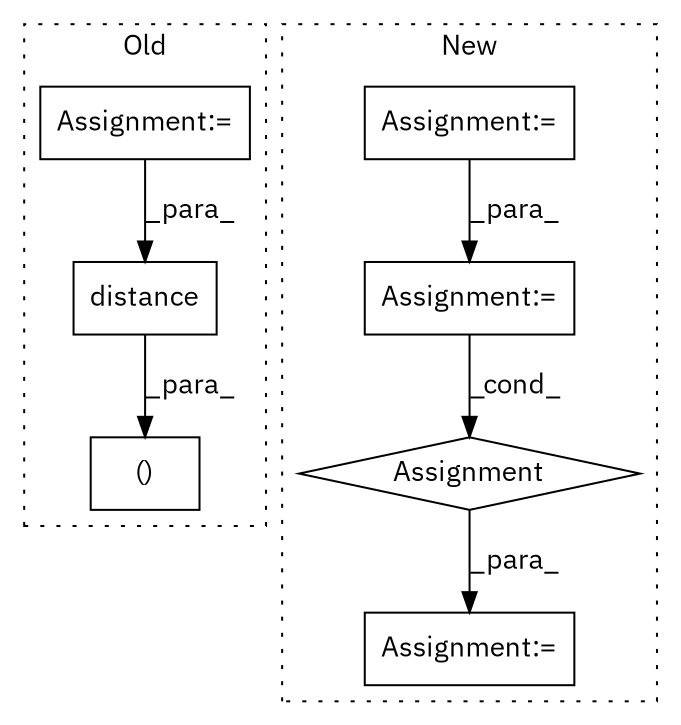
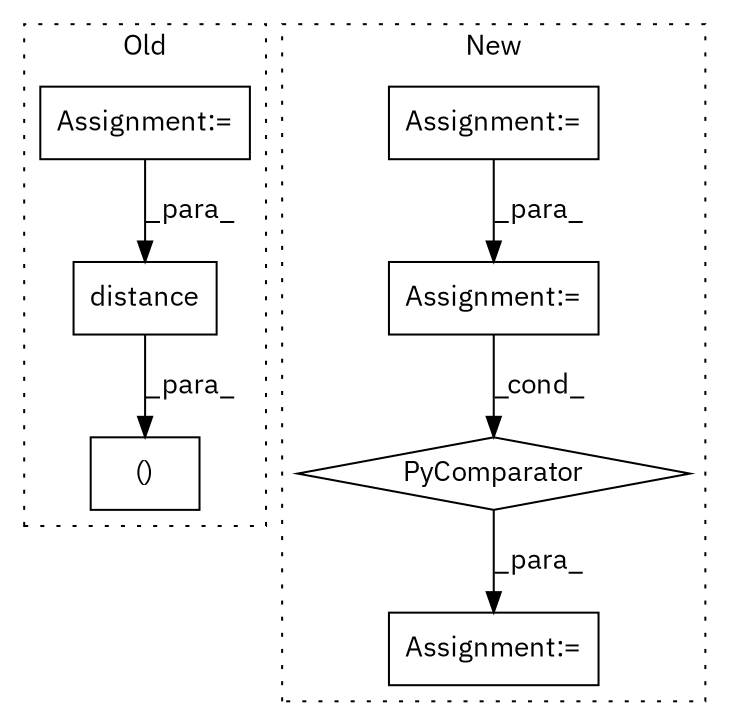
(470, 474) -> (494, 474)
